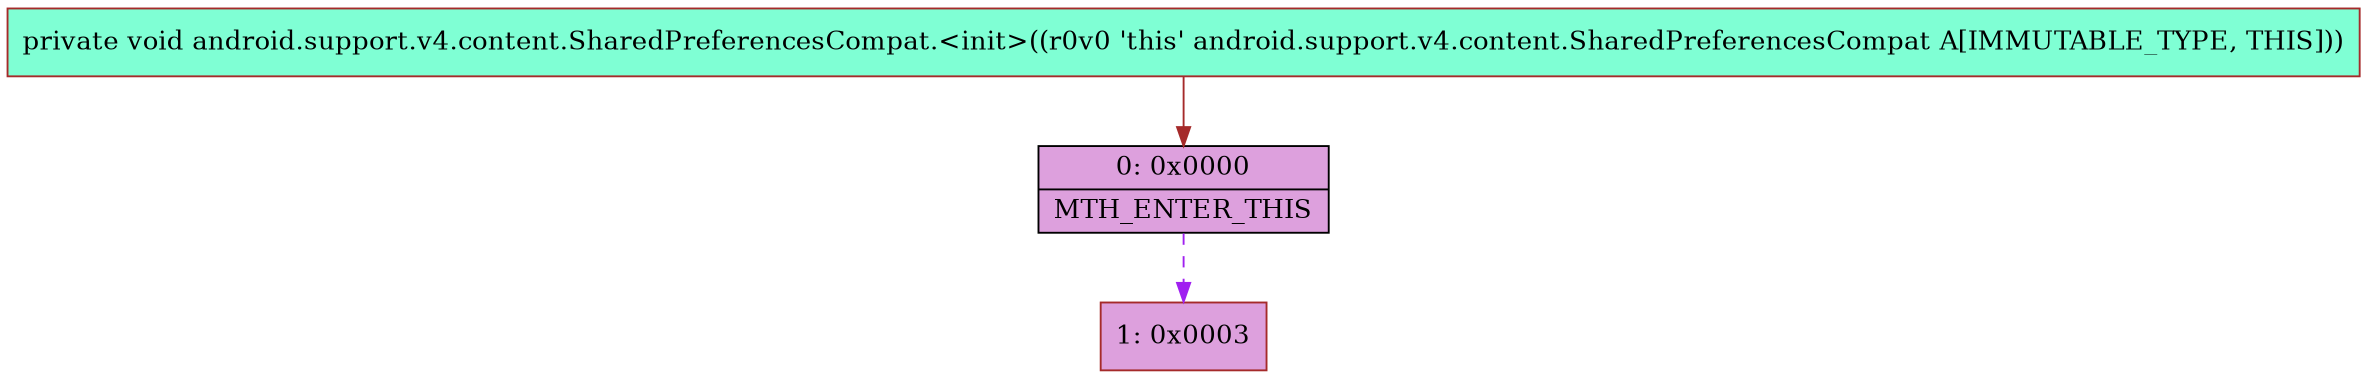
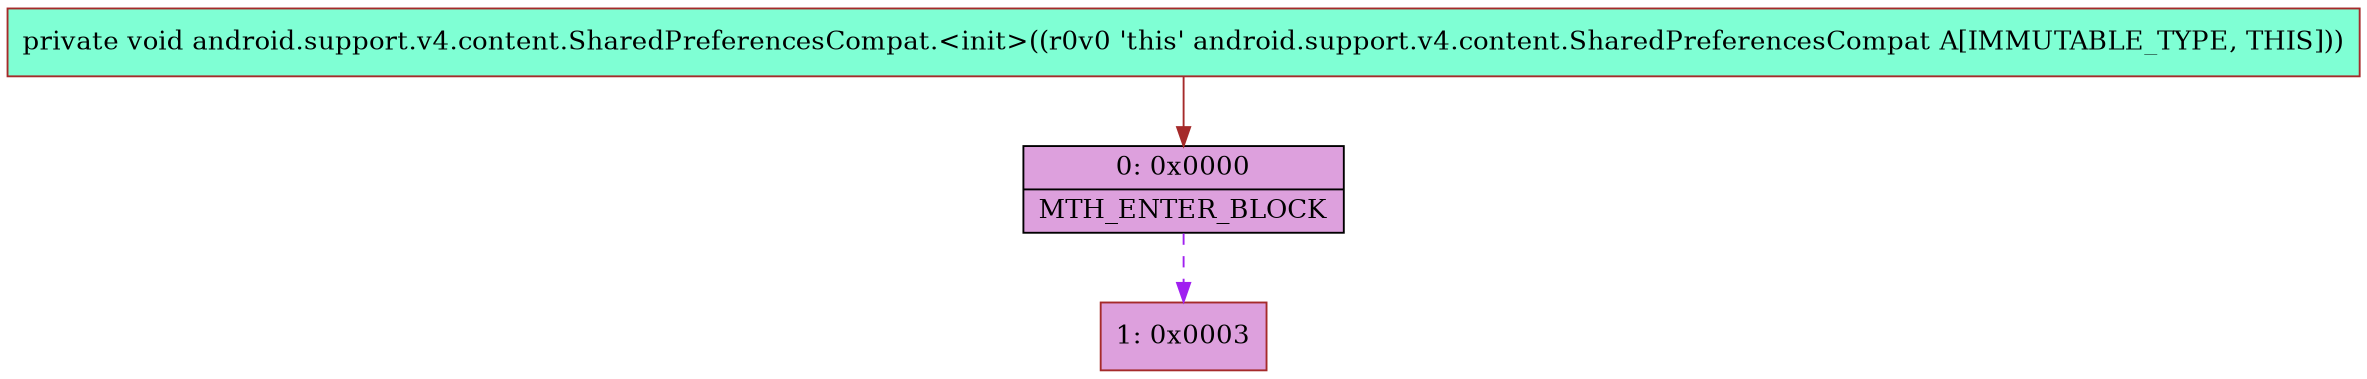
(1184, 210) -> (1184, 210)
